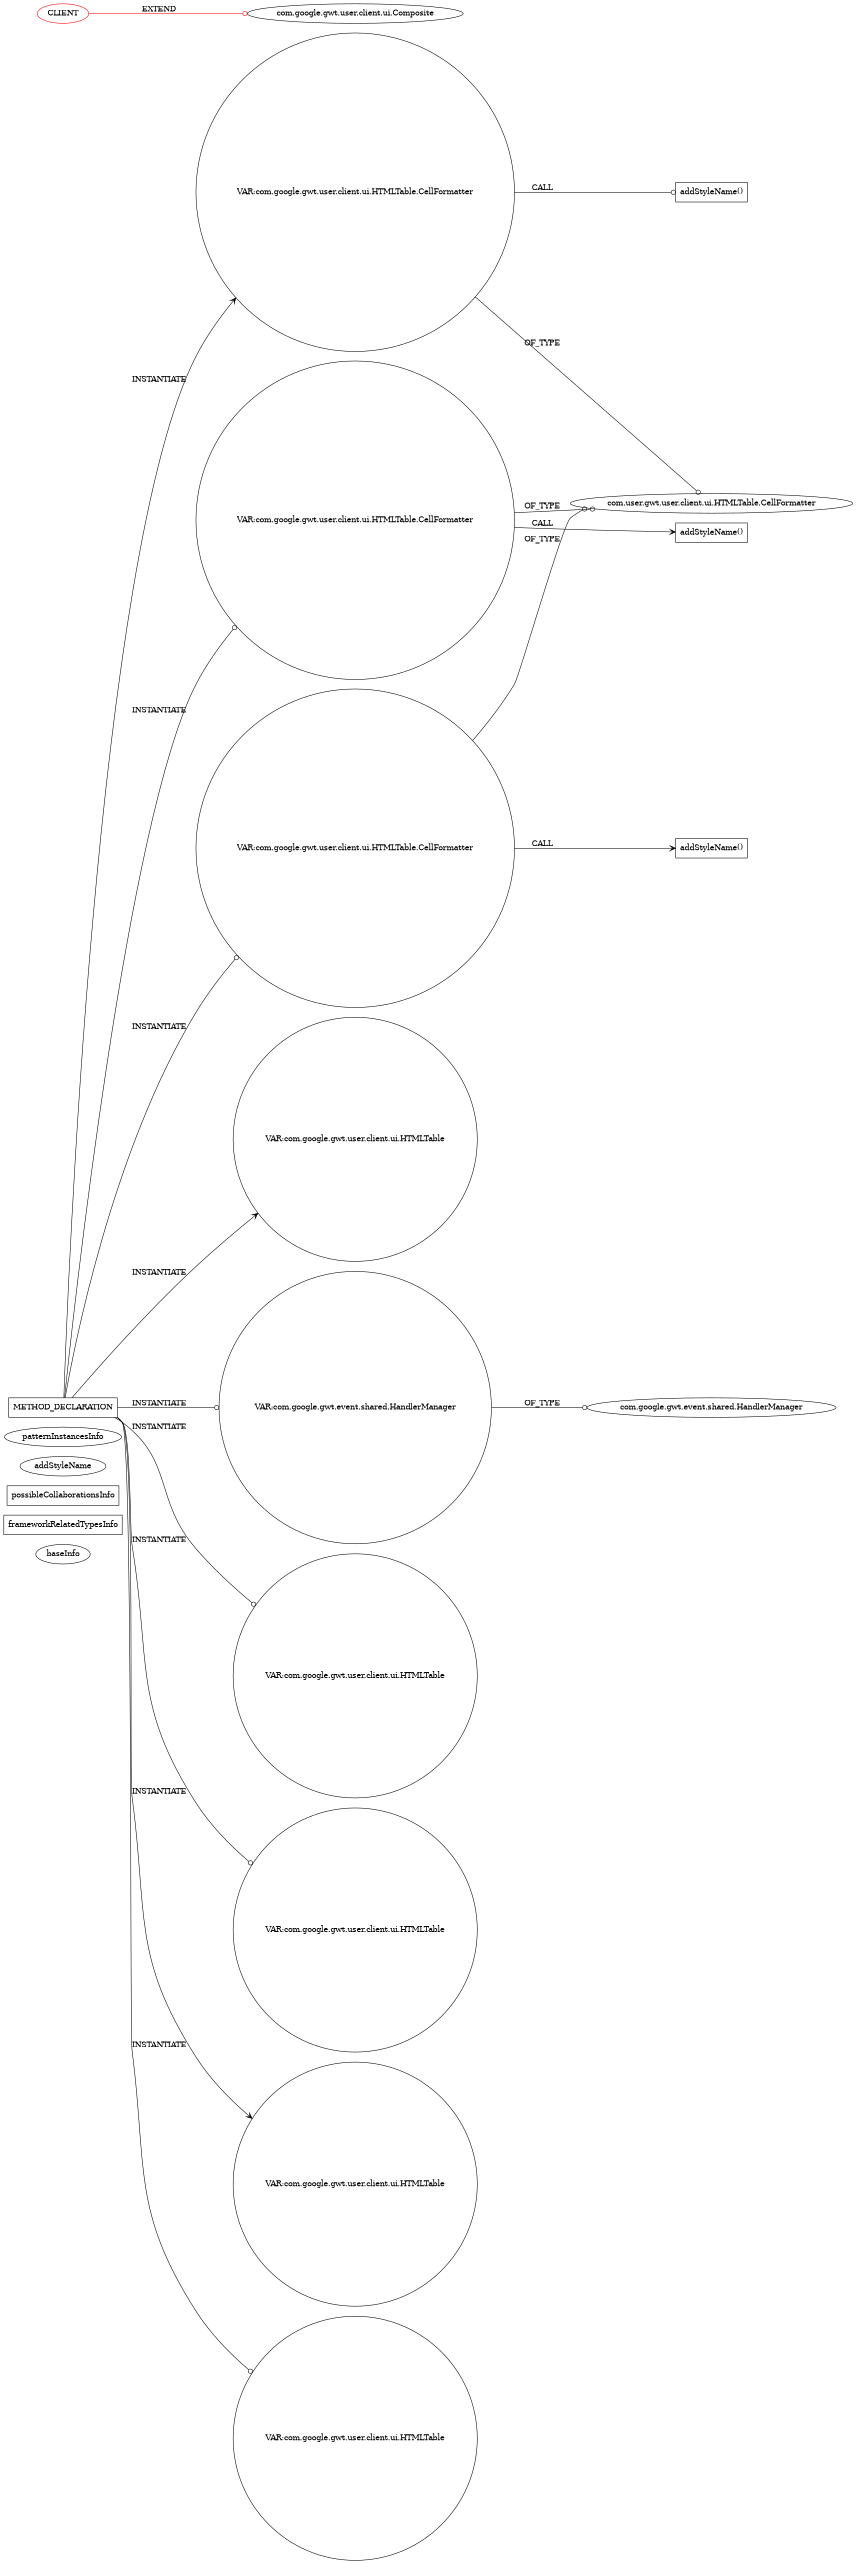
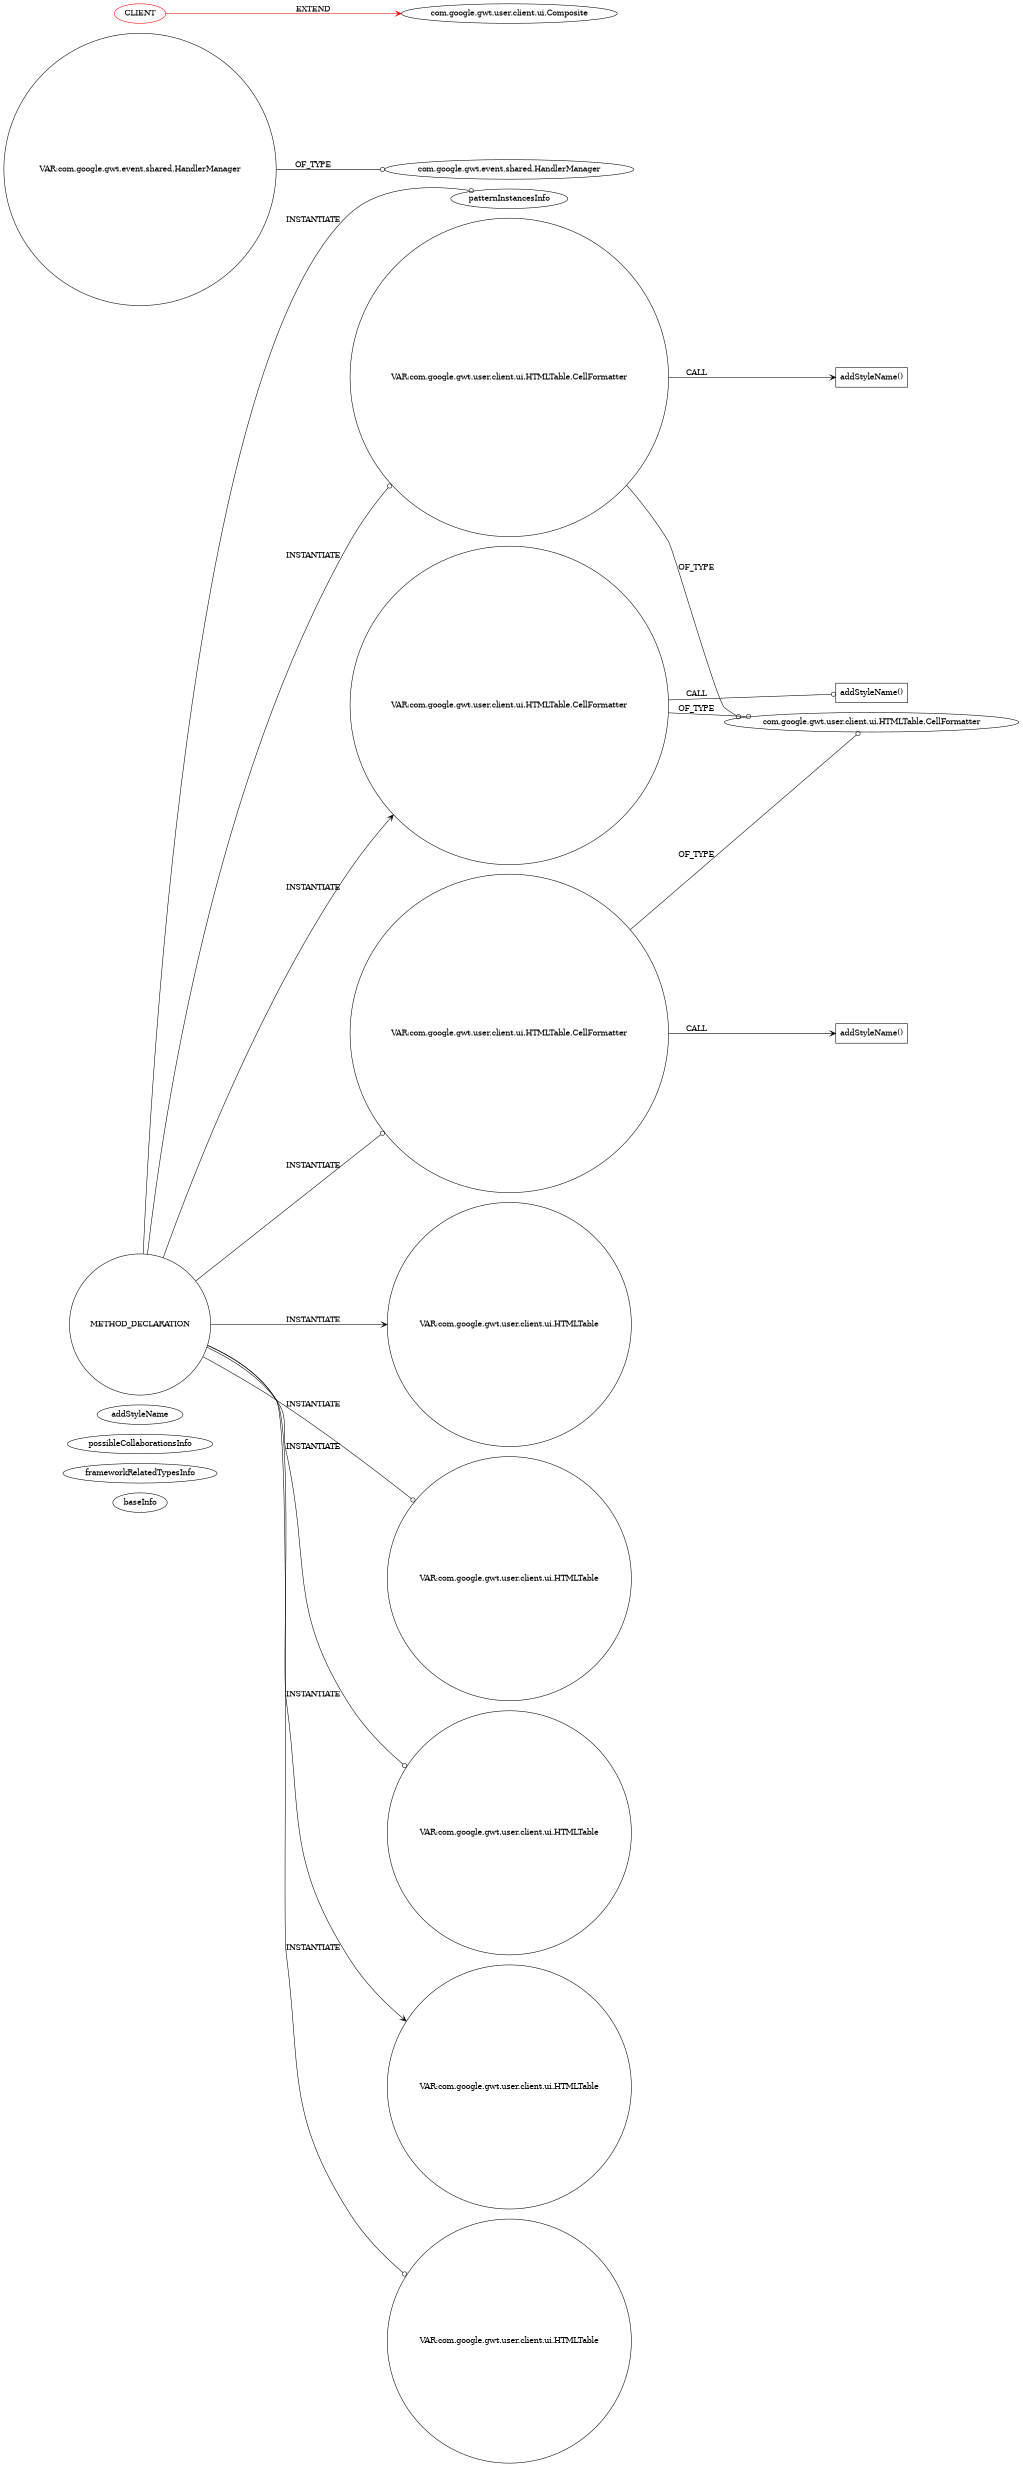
(166, 14) -> (281, 14)
(712, 503) -> (872, 722)
(63, 1408) -> (140, 1325)
(166, 1408) -> (200, 658)
(63, 1496) -> (140, 1444)
(63, 1525) -> (140, 1473)
